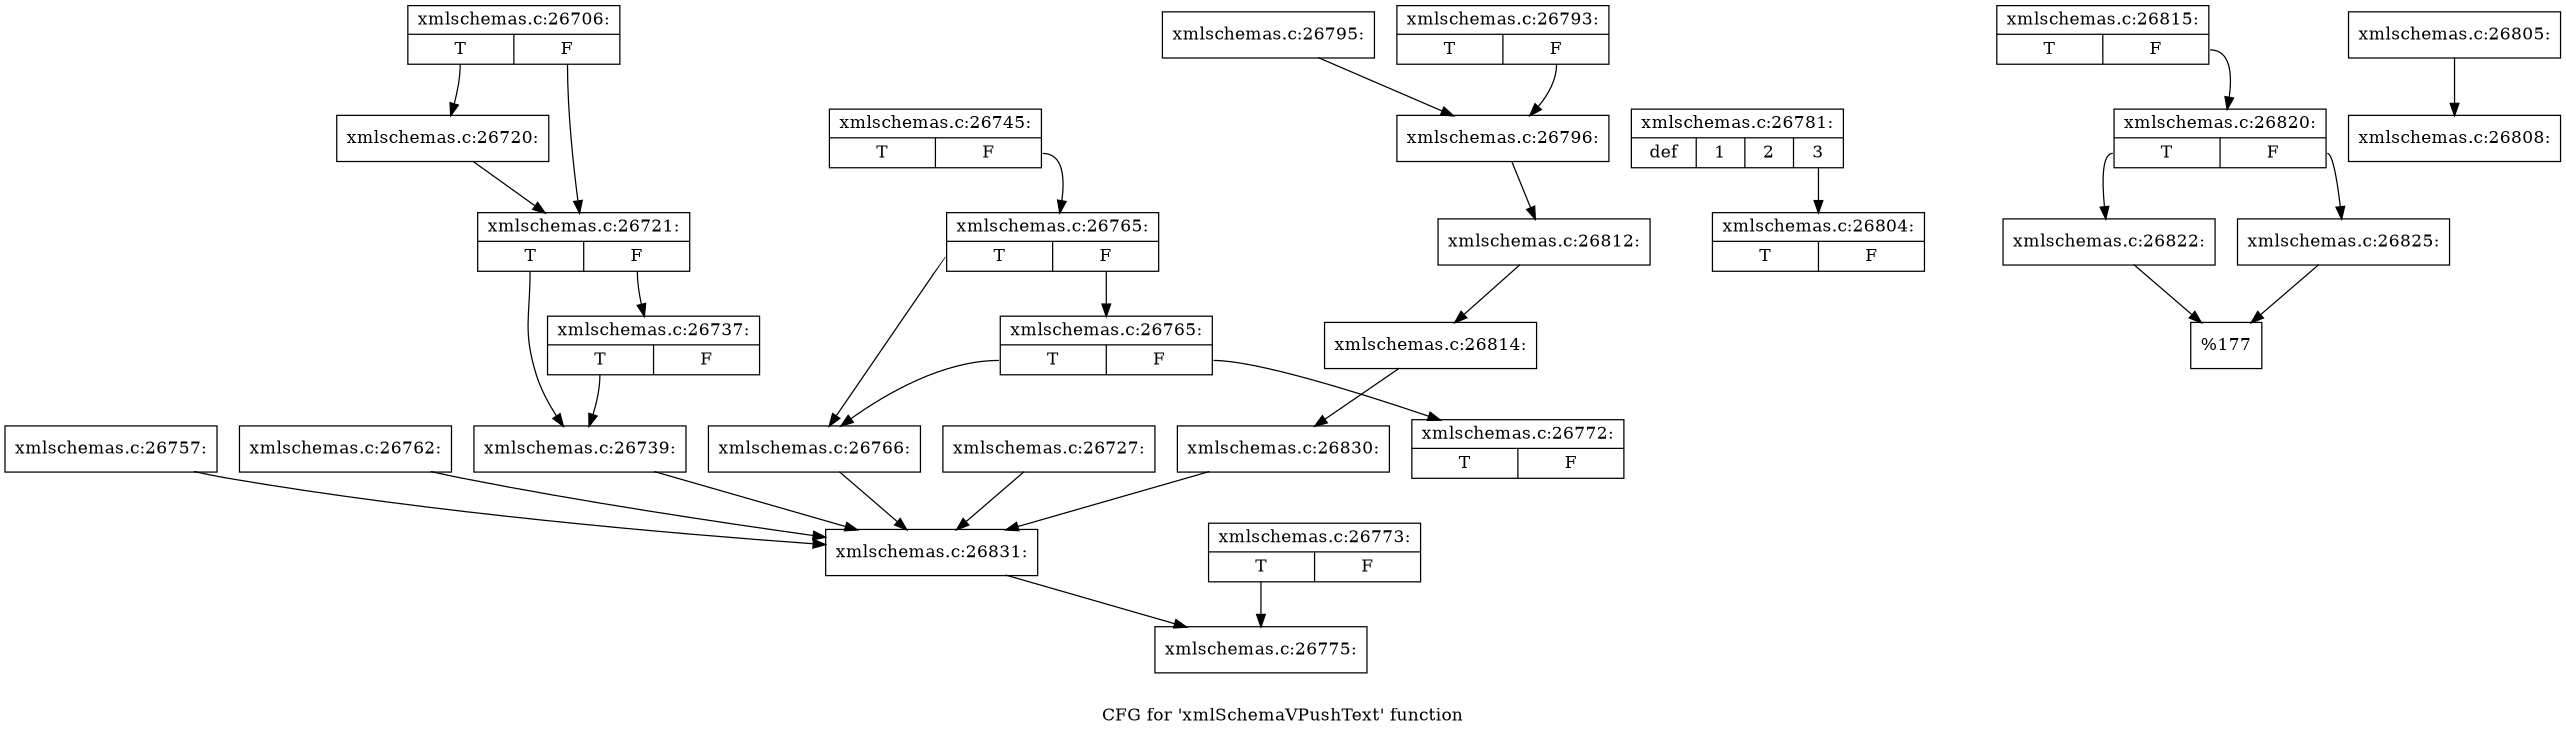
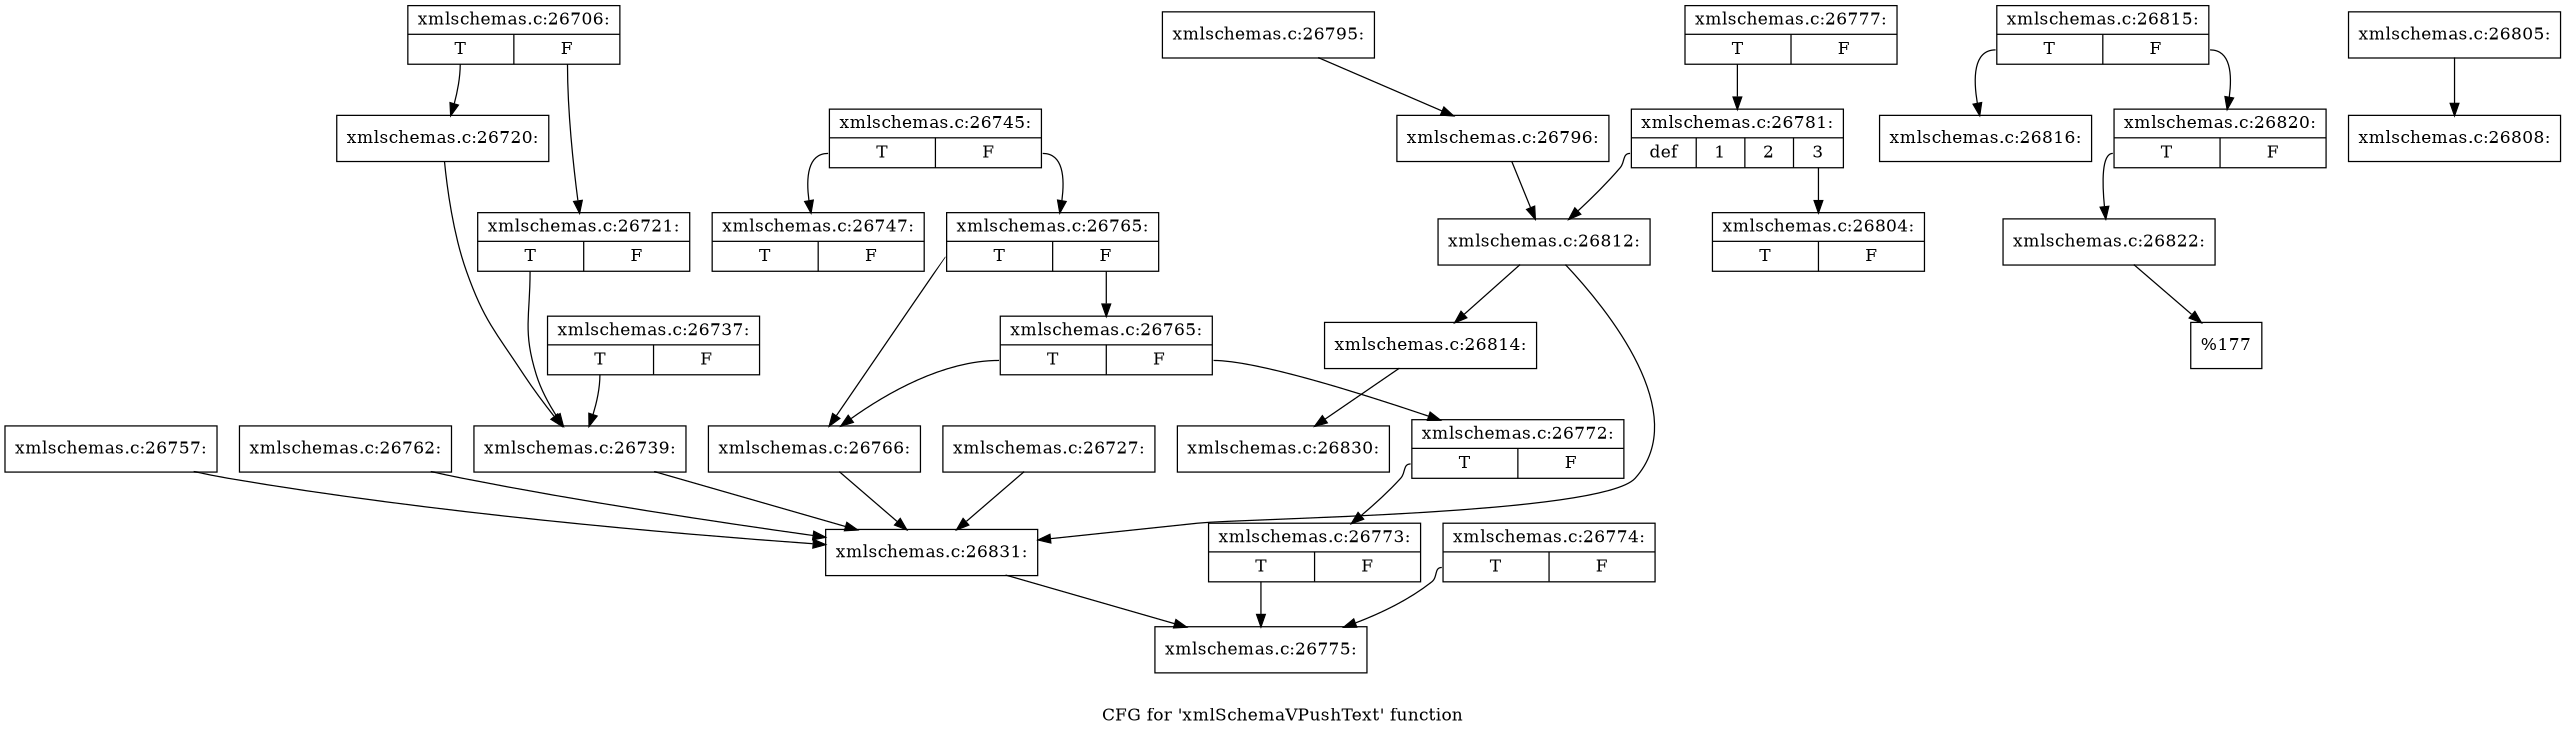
(1503, 35) -> none
none -> (1791, 35)
none -> (1986, 138)
(504, 183) -> (477, 298)
none -> (1606, 183)
none -> (818, 242)
(2344, 242) -> none
(638, 288) -> none
none -> (1388, 491)
(1114, 499) -> (1467, 509)
none -> (1549, 553)
